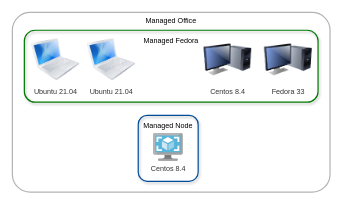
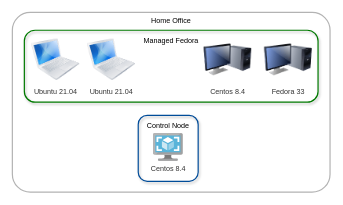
(171, 20) -> (171, 20)
(168, 126) -> (168, 126)
